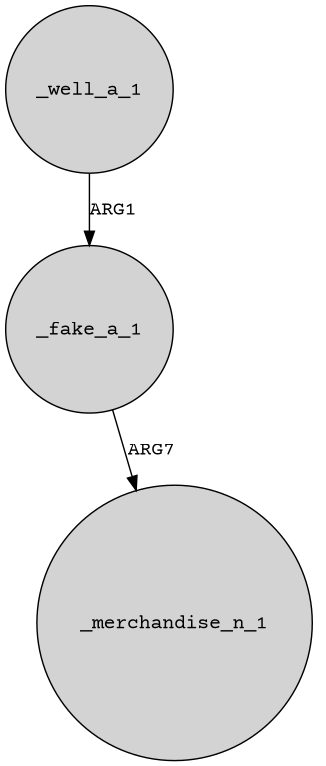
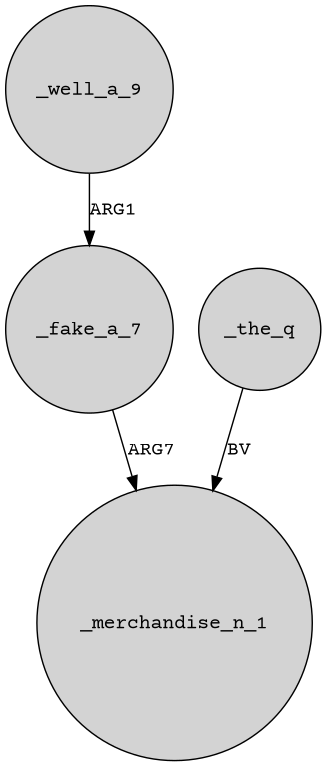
(89, 89) -> (89, 89)
(89, 329) -> (89, 329)
none -> (260, 329)
